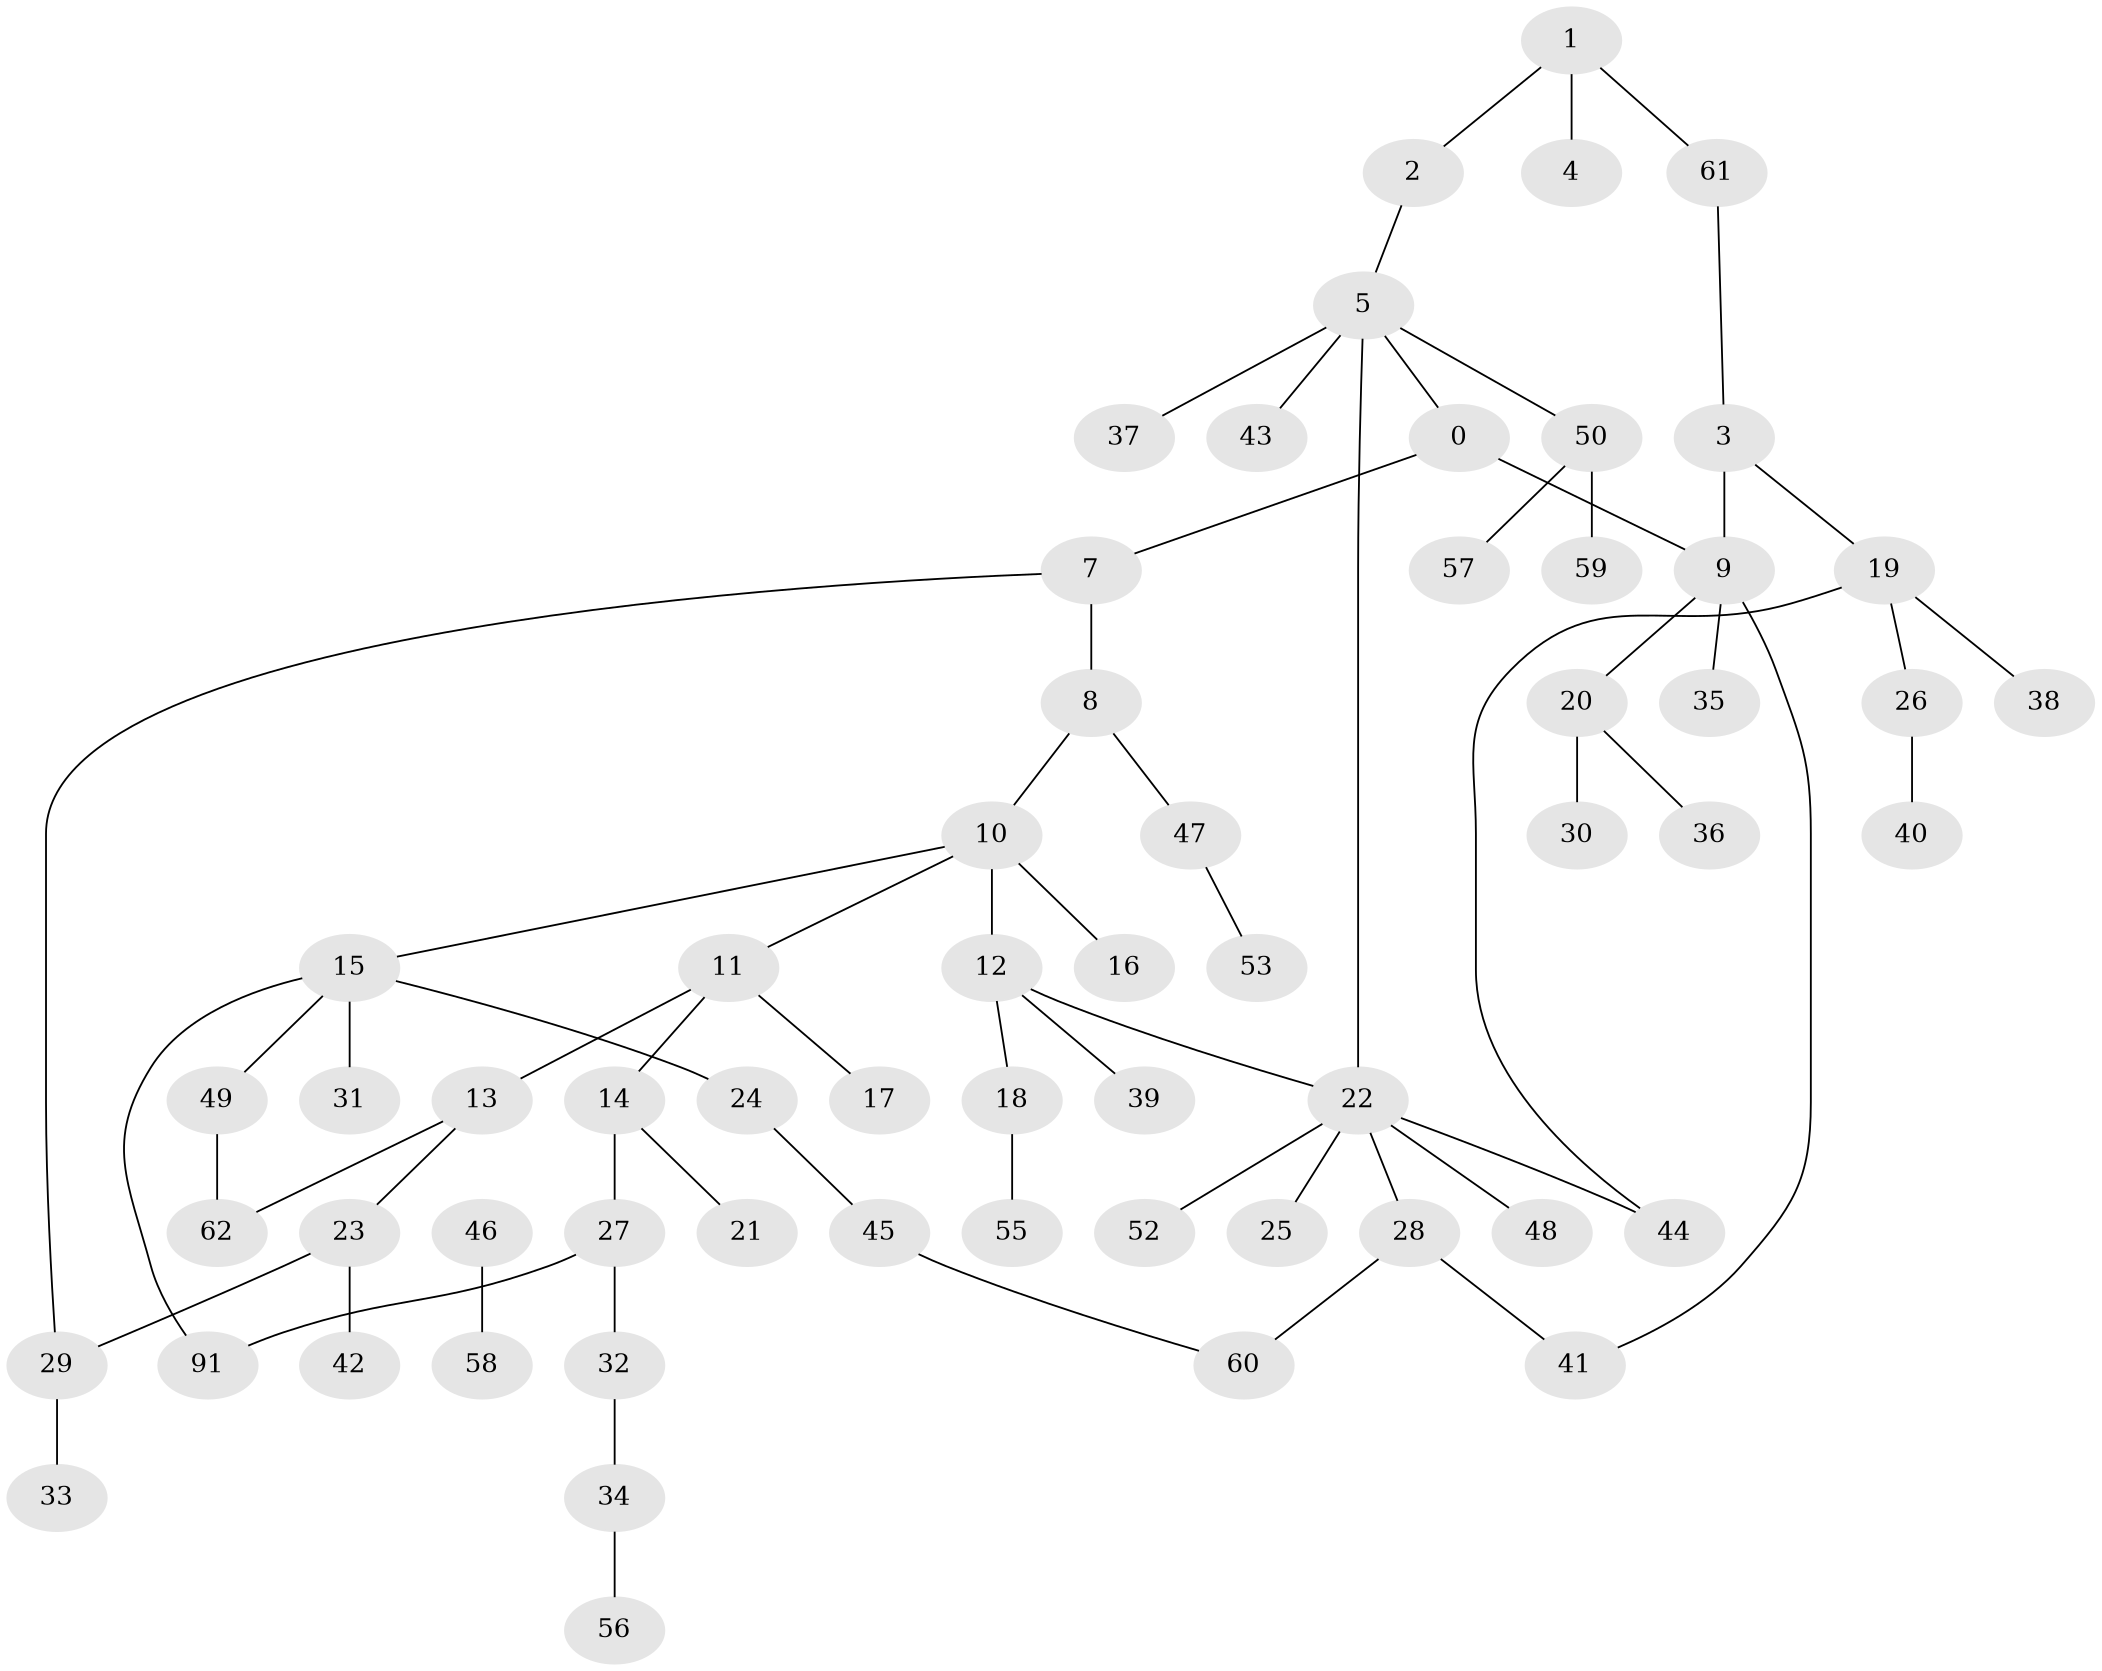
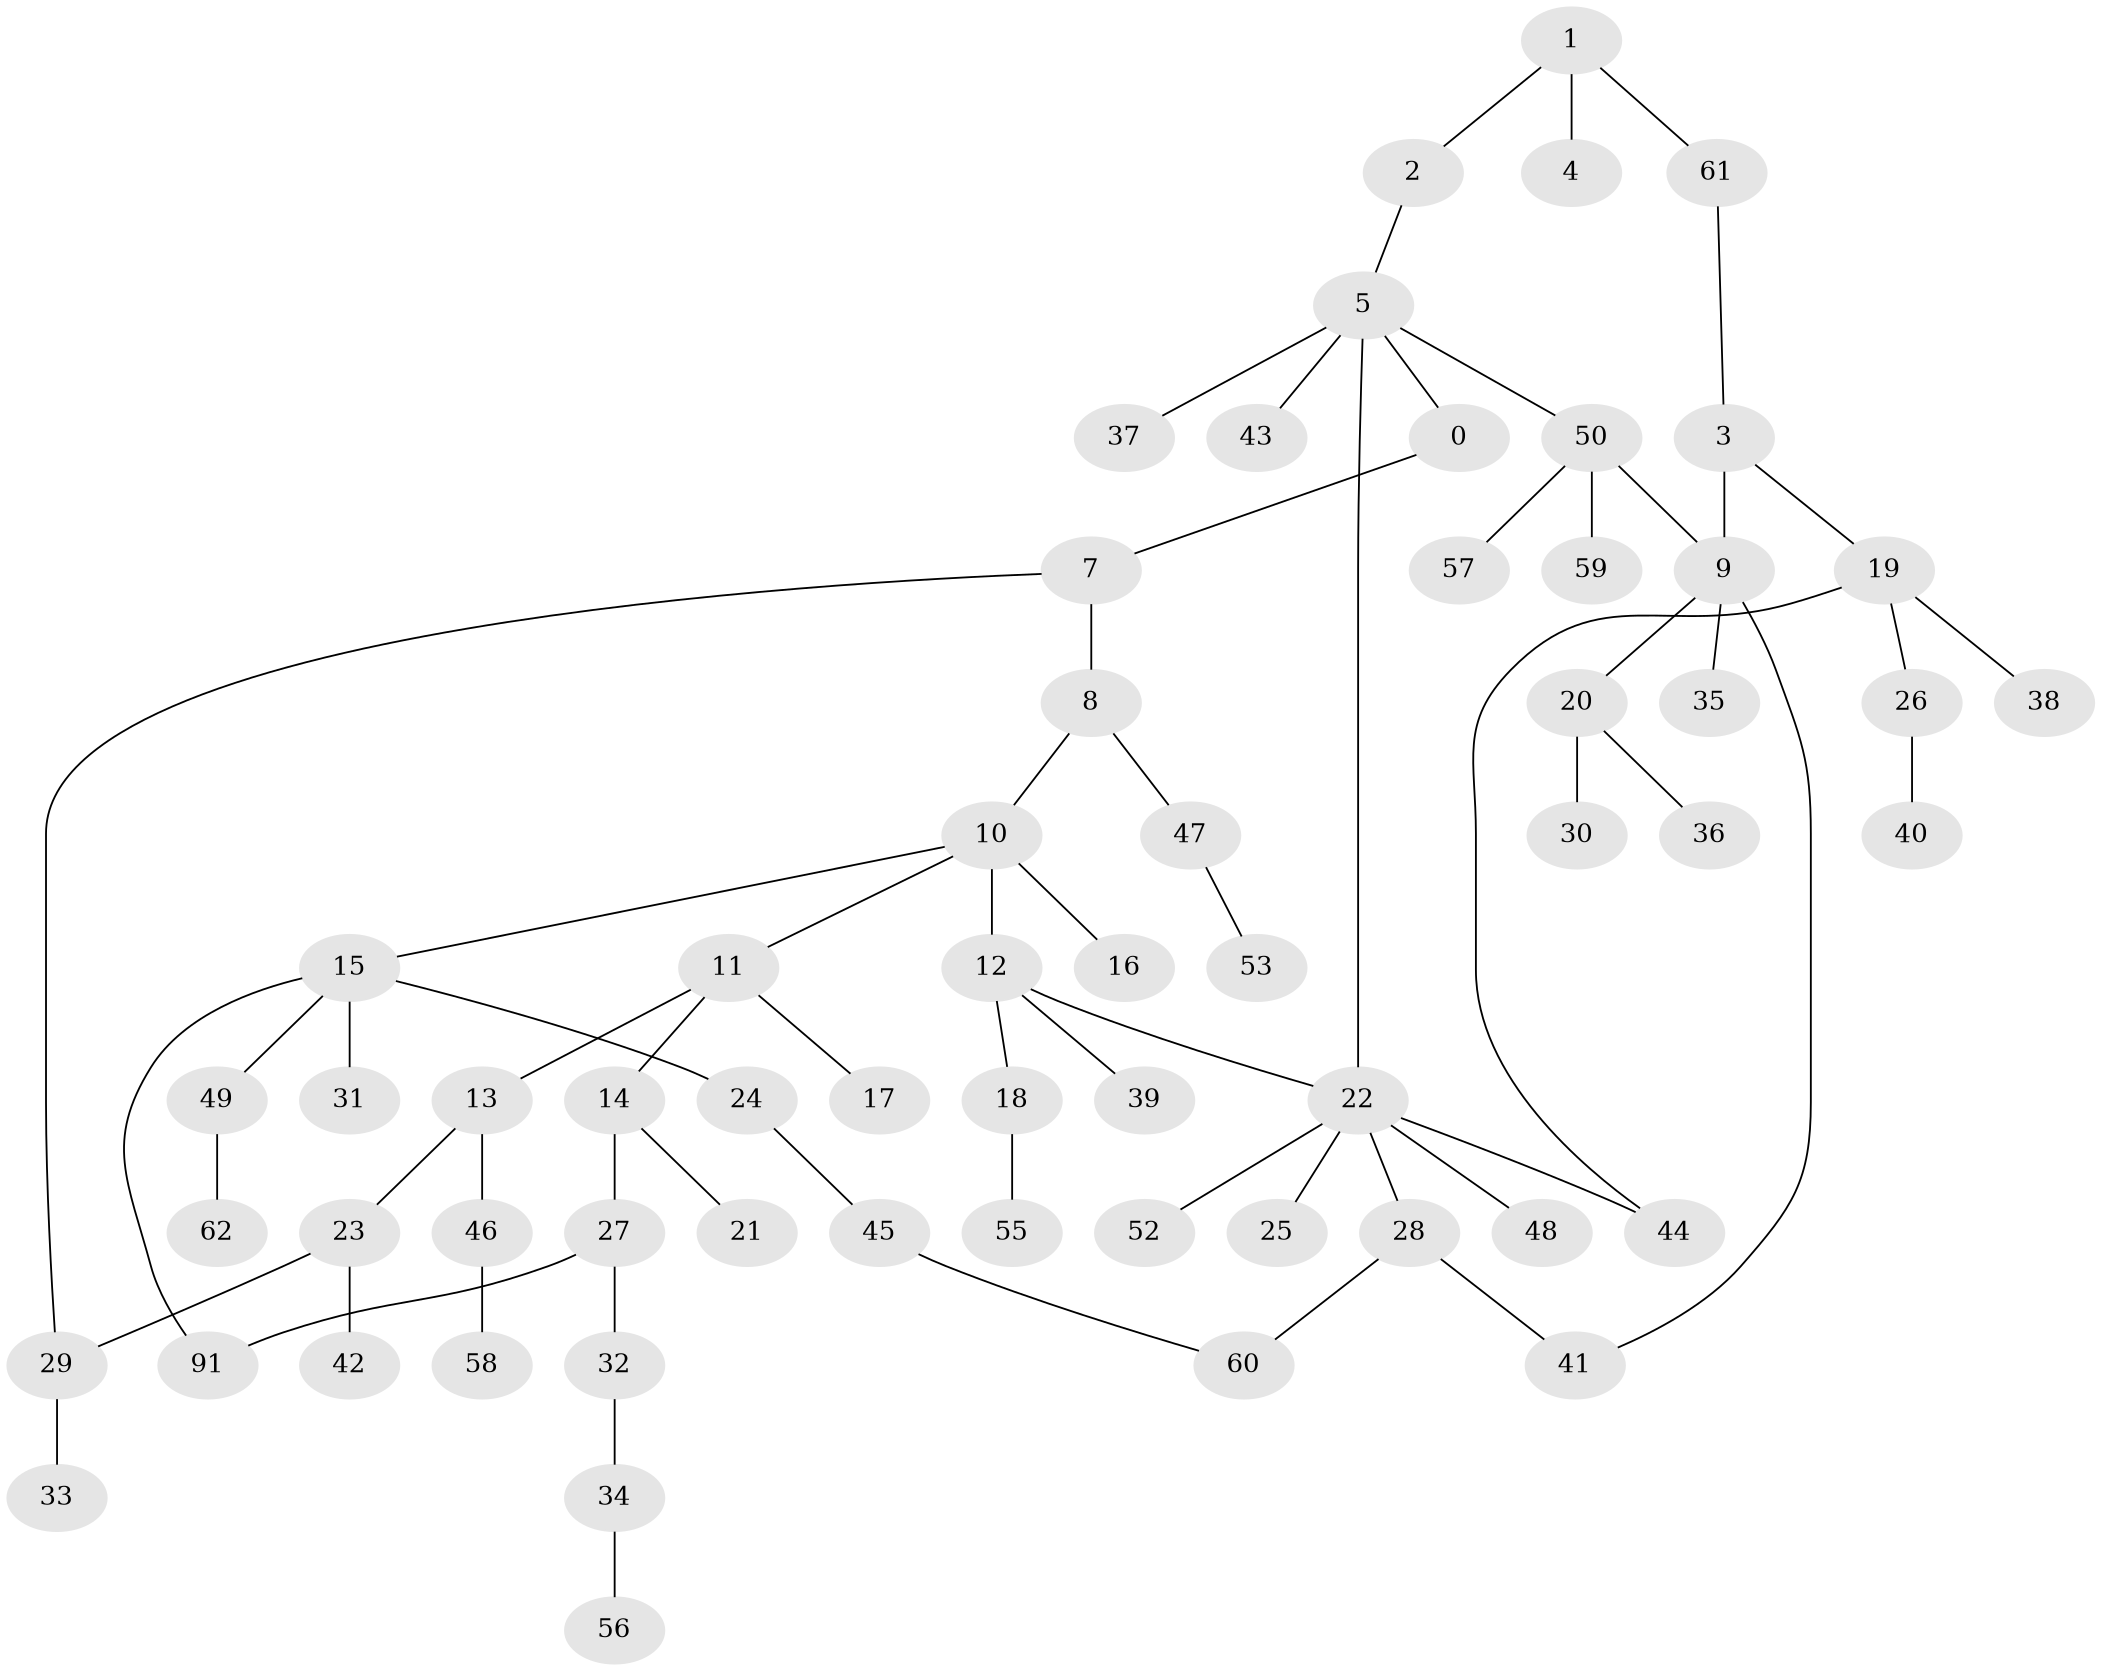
(1578, 497) -> (1658, 504)
(350, 1167) -> (482, 1167)
